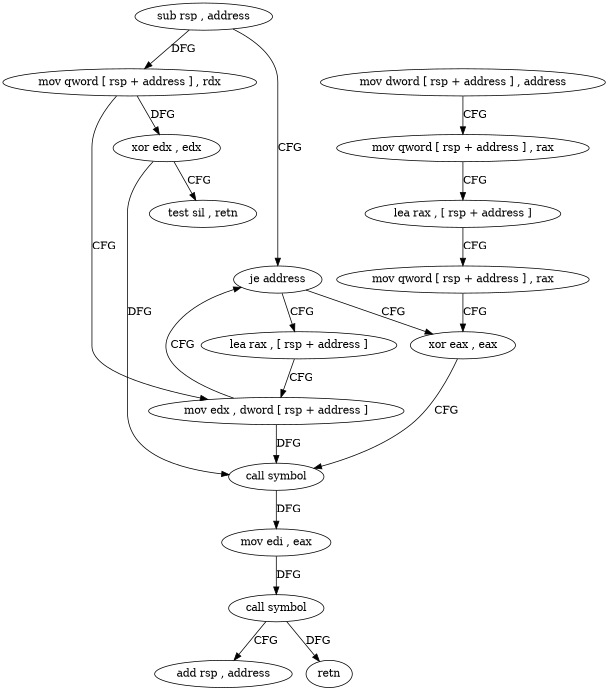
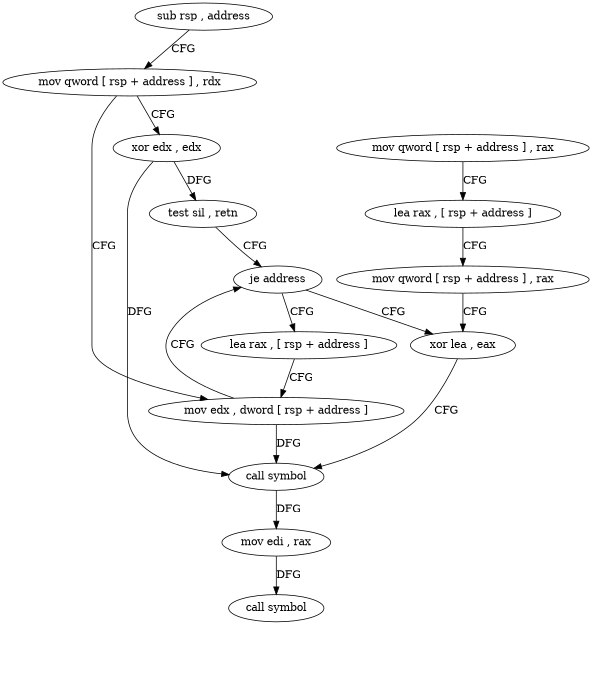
(183, 49) -> (183, 49)
(463, 82) -> none
(163, 115) -> (163, 115)
(278, 134) -> (235, 245)
(199, 181) -> (199, 181)
(463, 345) -> (463, 345)
(276, 542) -> (276, 542)
(223, 674) -> none
(329, 674) -> none
